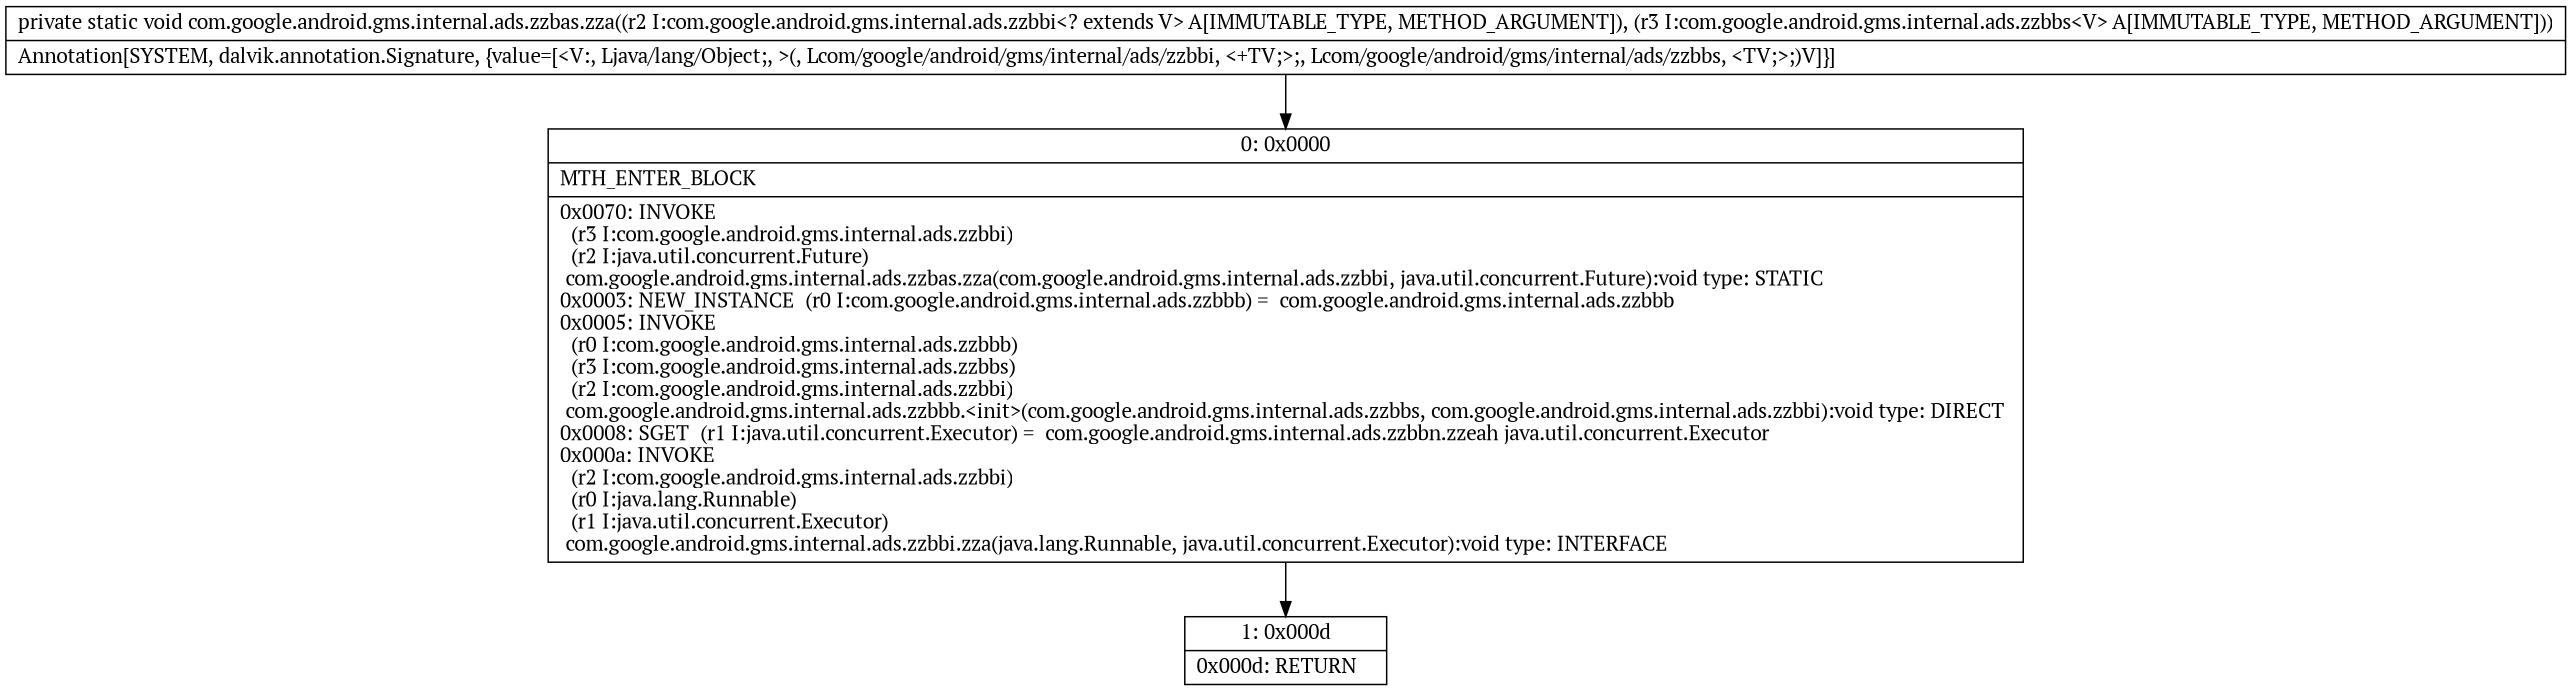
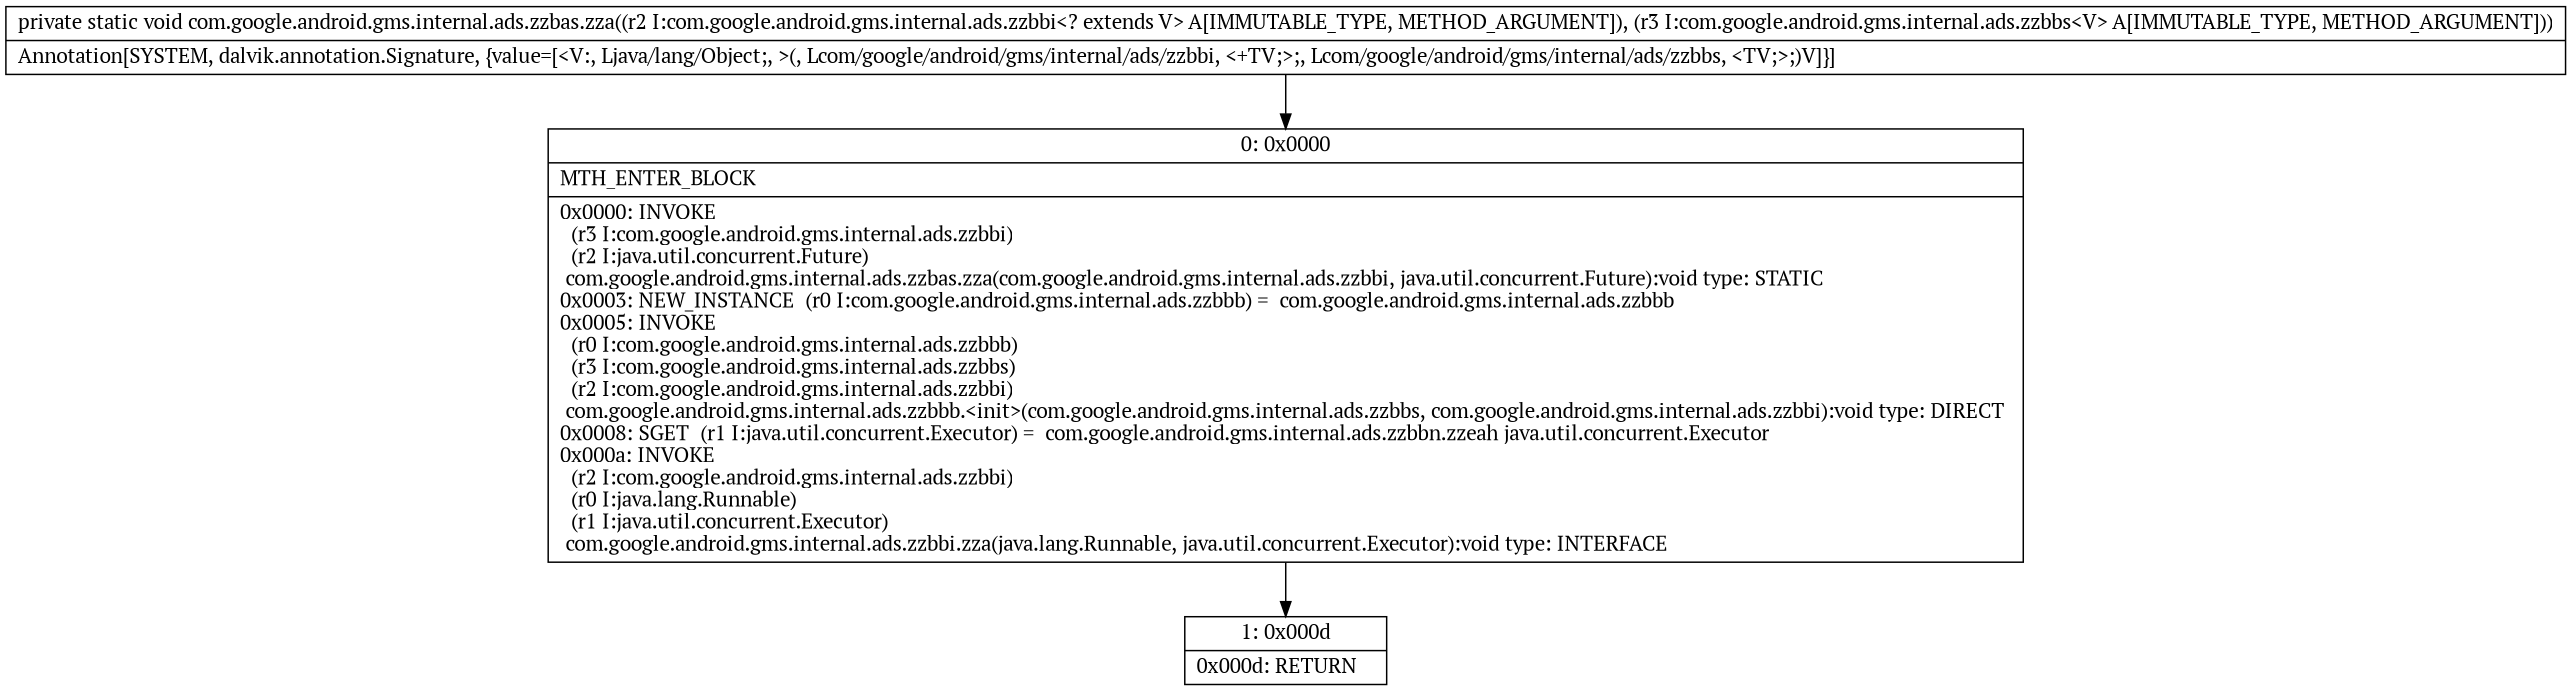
(644, 213) -> (644, 213)
